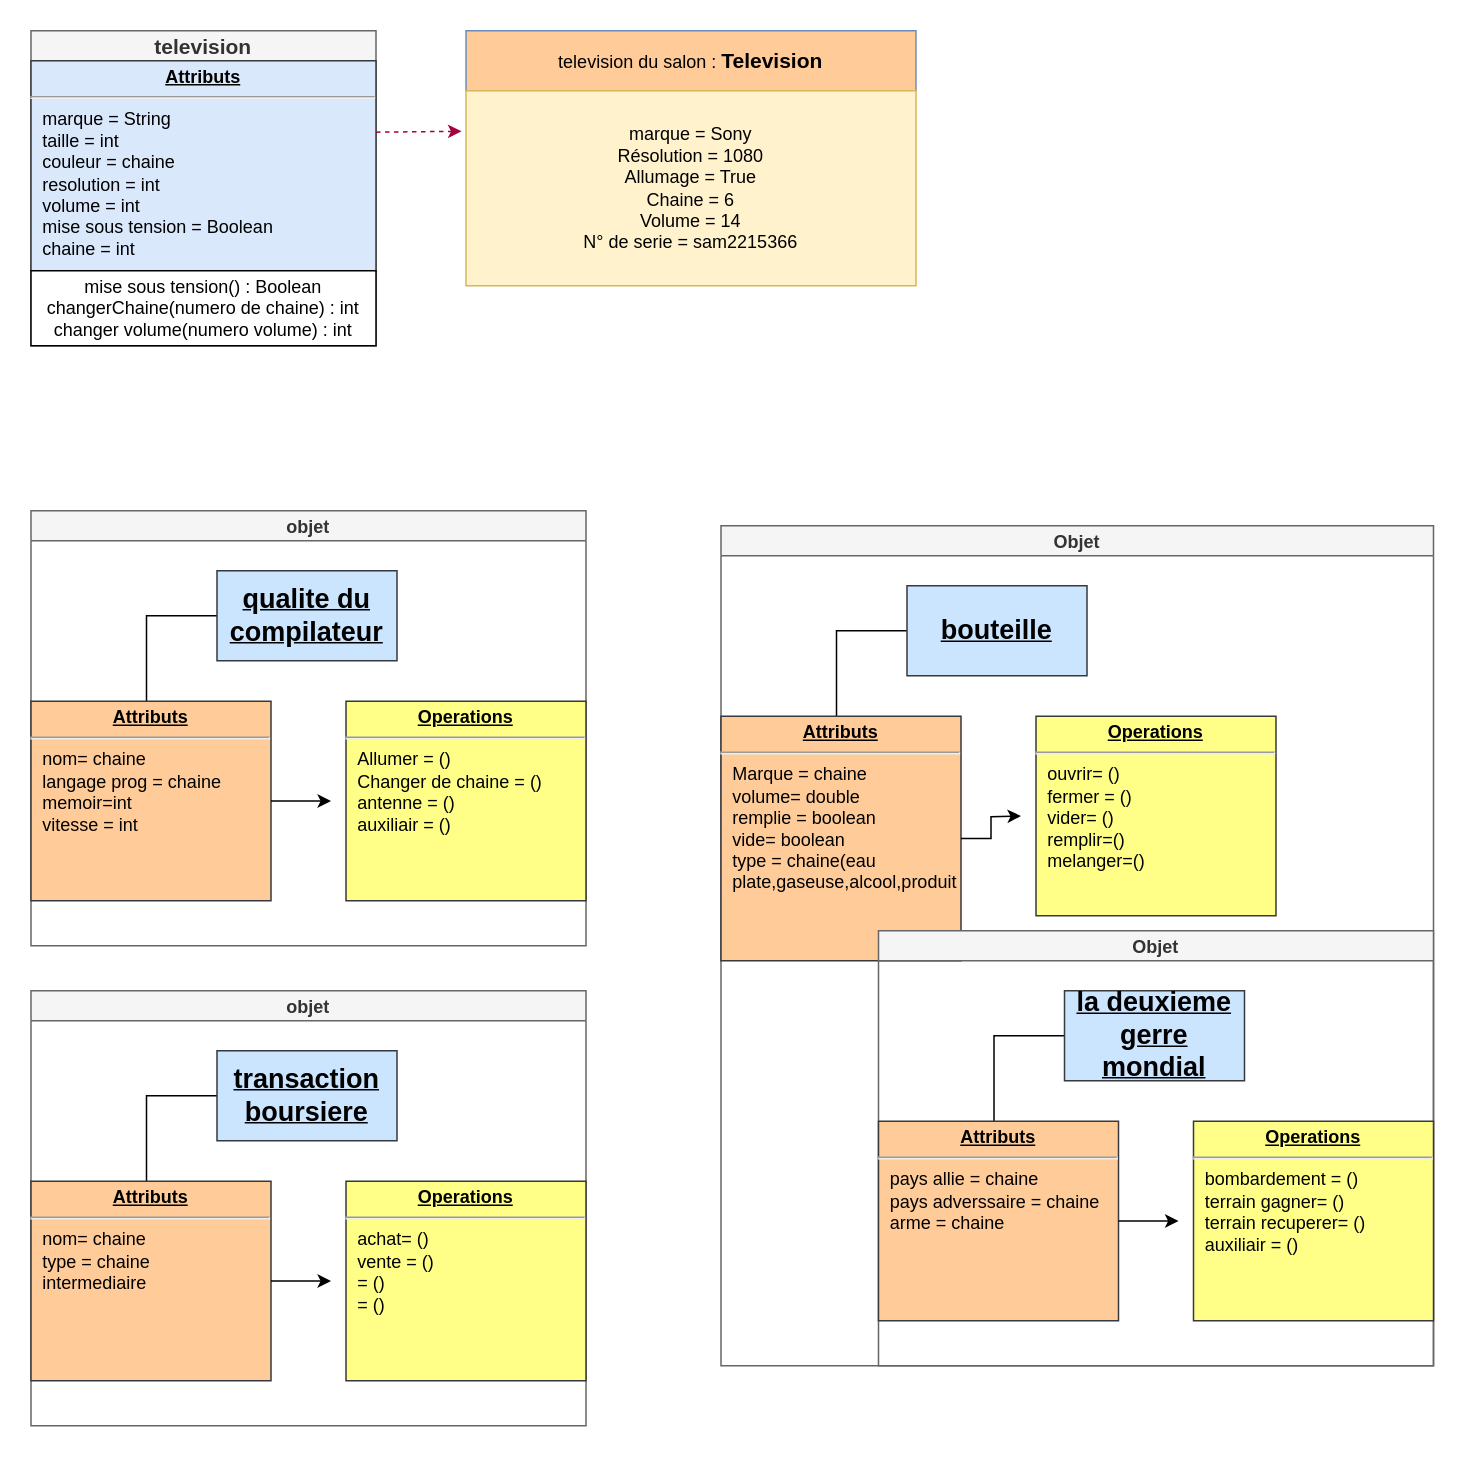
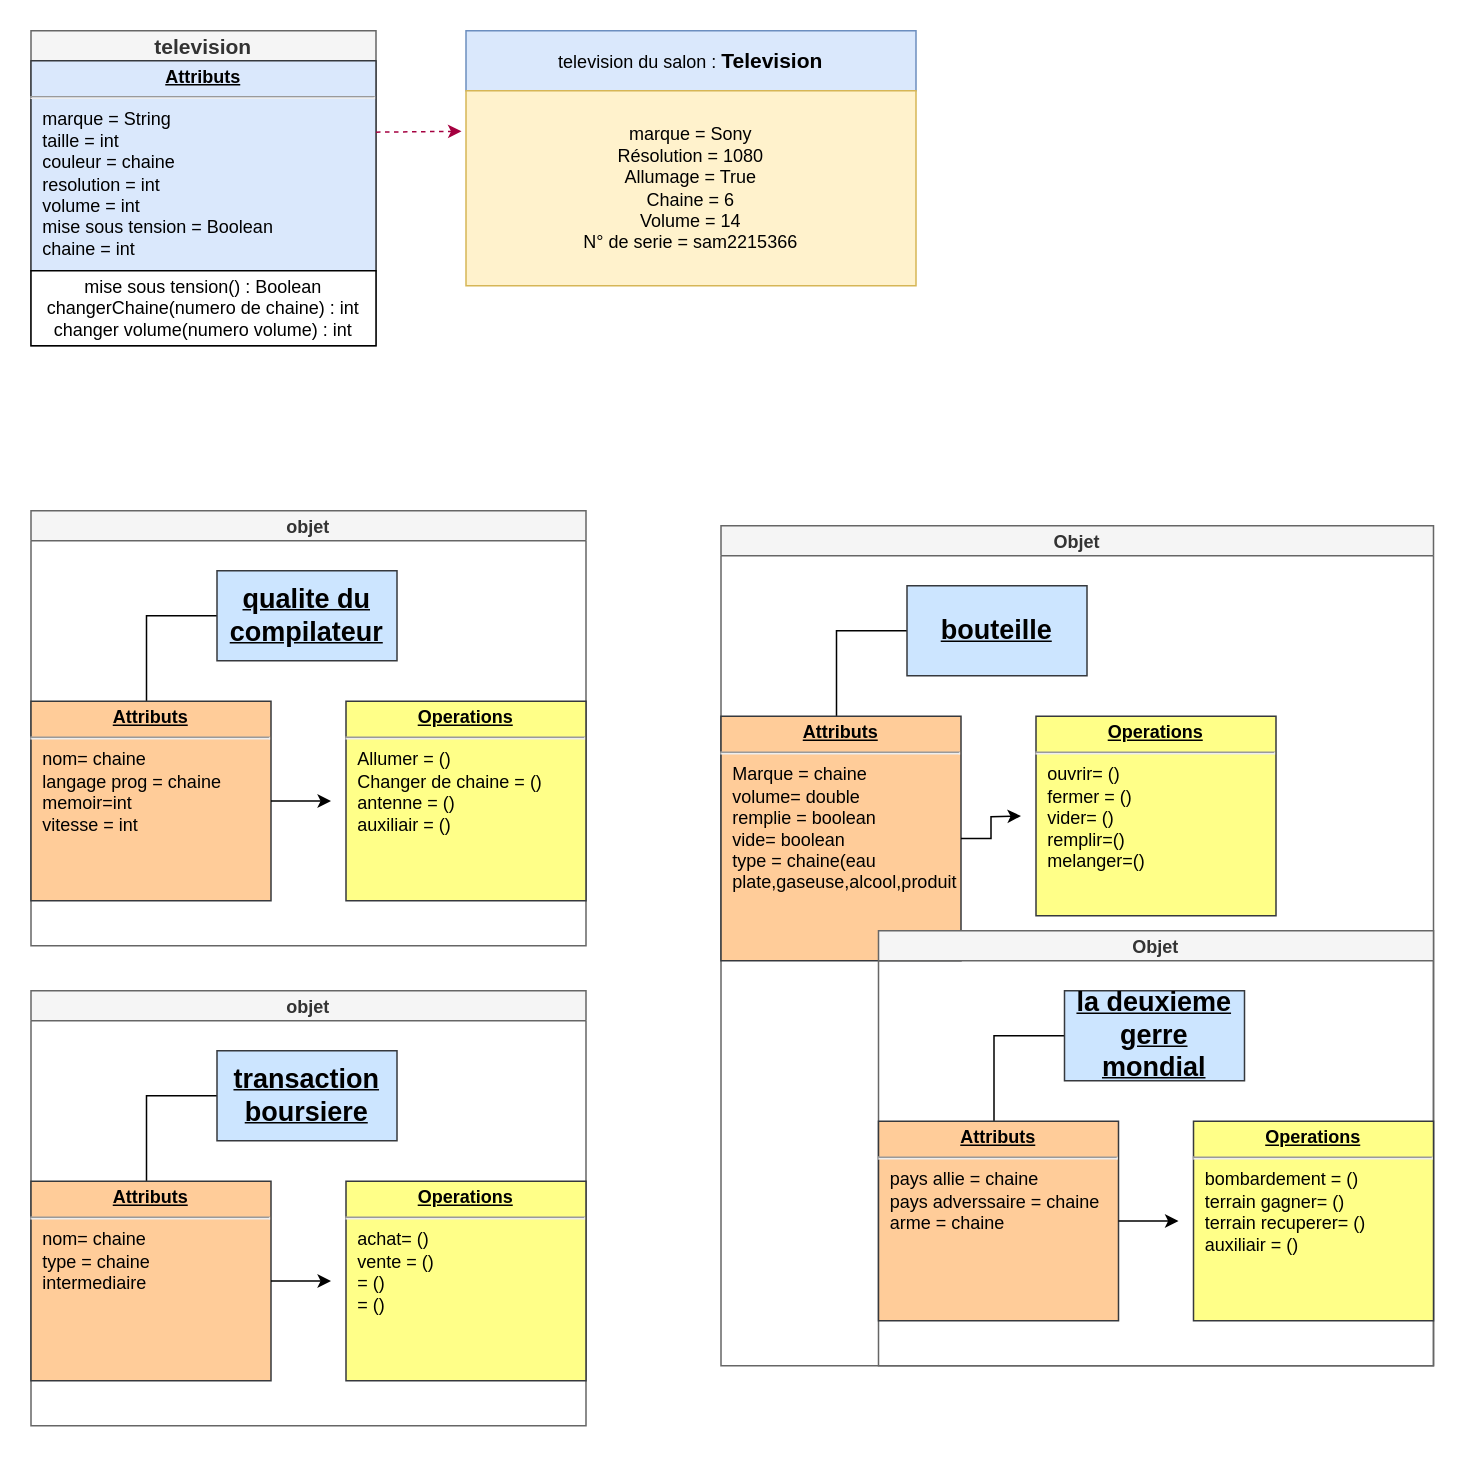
(691, 61) -> (691, 61)
